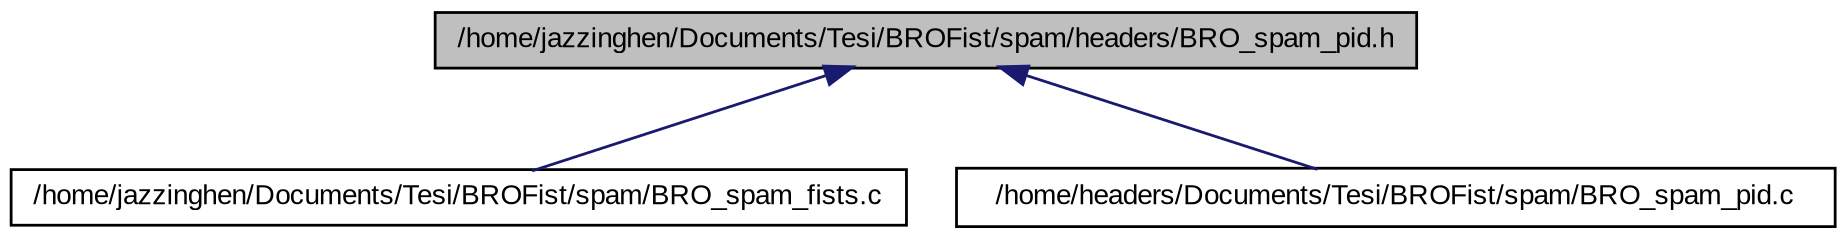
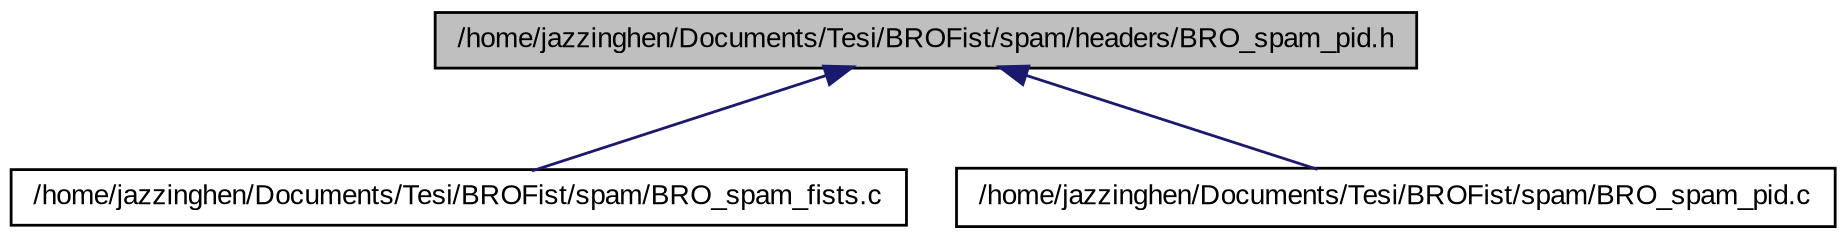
(1396, 197) -> (1396, 197)
